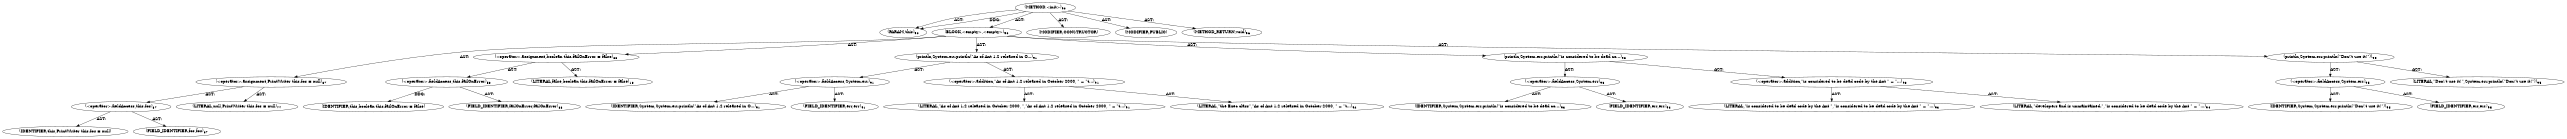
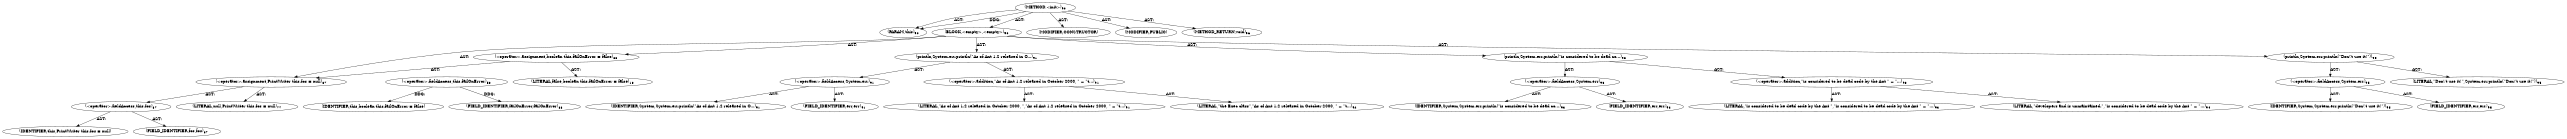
(502, 69) -> (414, 70)
(490, 94) -> (490, 94)
